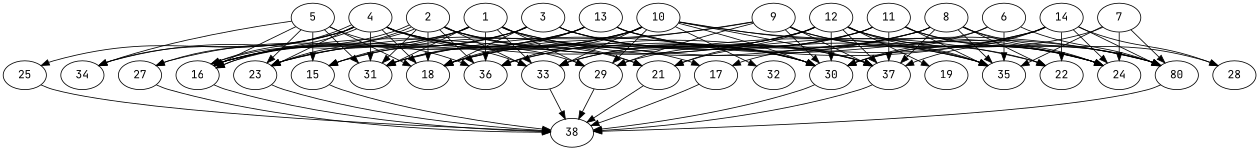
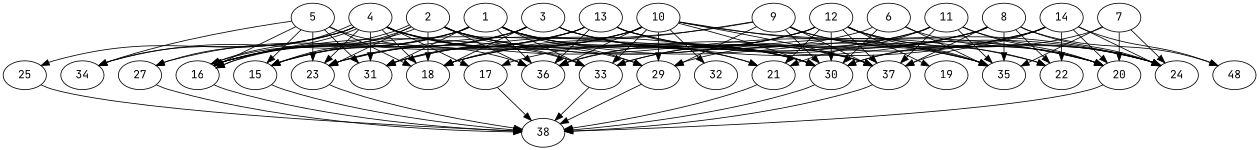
(402, 44) -> (346, 46)
(518, 46) -> (575, 44)
(1177, 75) -> (1119, 75)
(1234, 75) -> (1234, 75)
